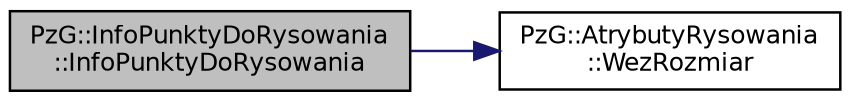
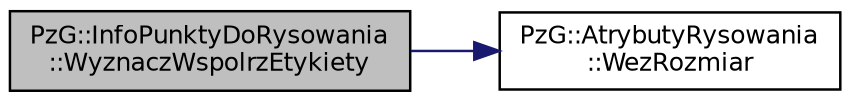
(210, 51) -> (210, 51)
